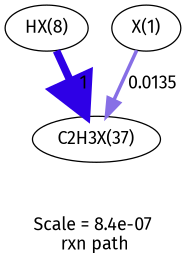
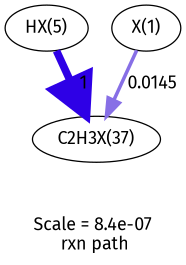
(47, 28) -> (47, 28)
(150, 84) -> (150, 84)
